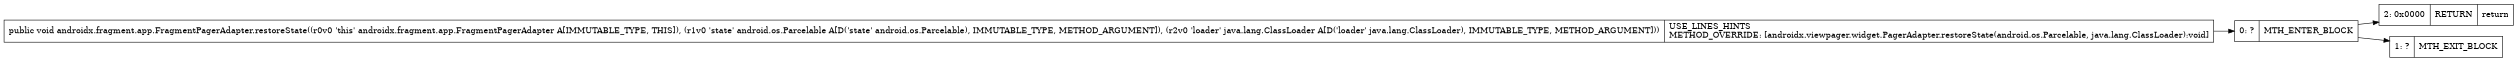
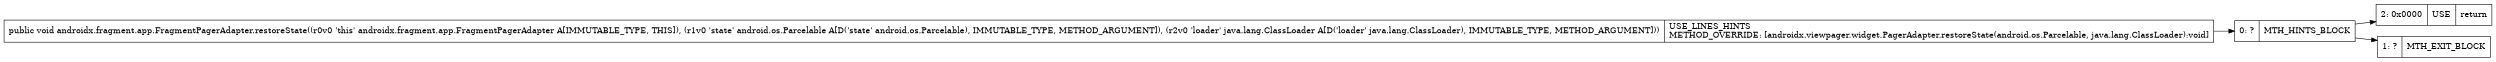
(2454, 15) -> (2442, 15)
(2309, 31) -> (2307, 31)
